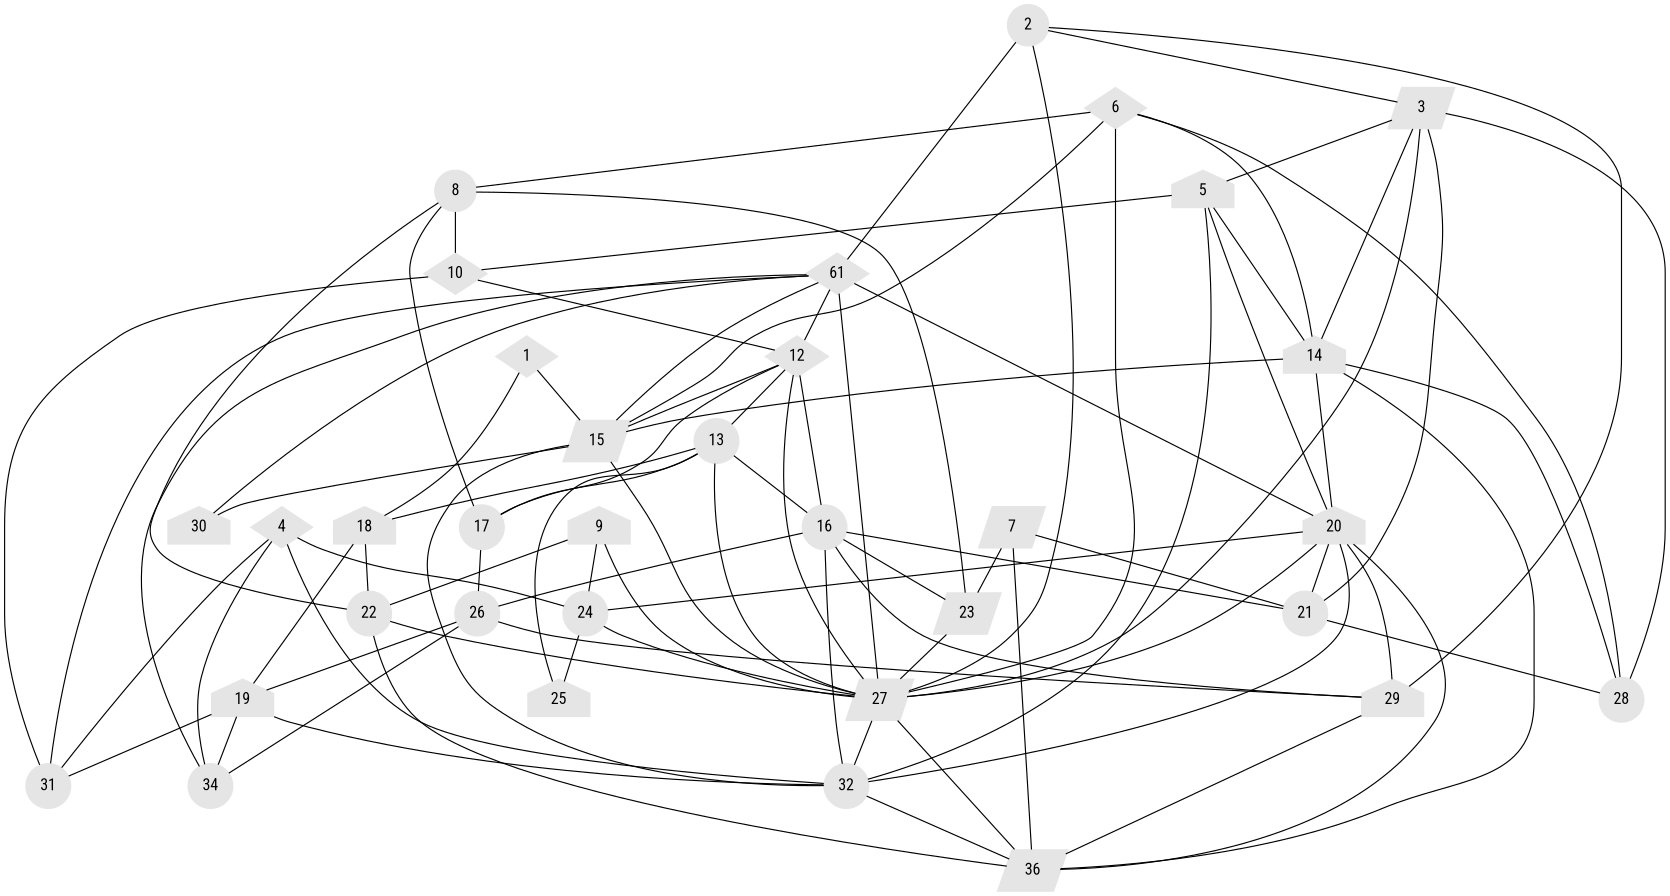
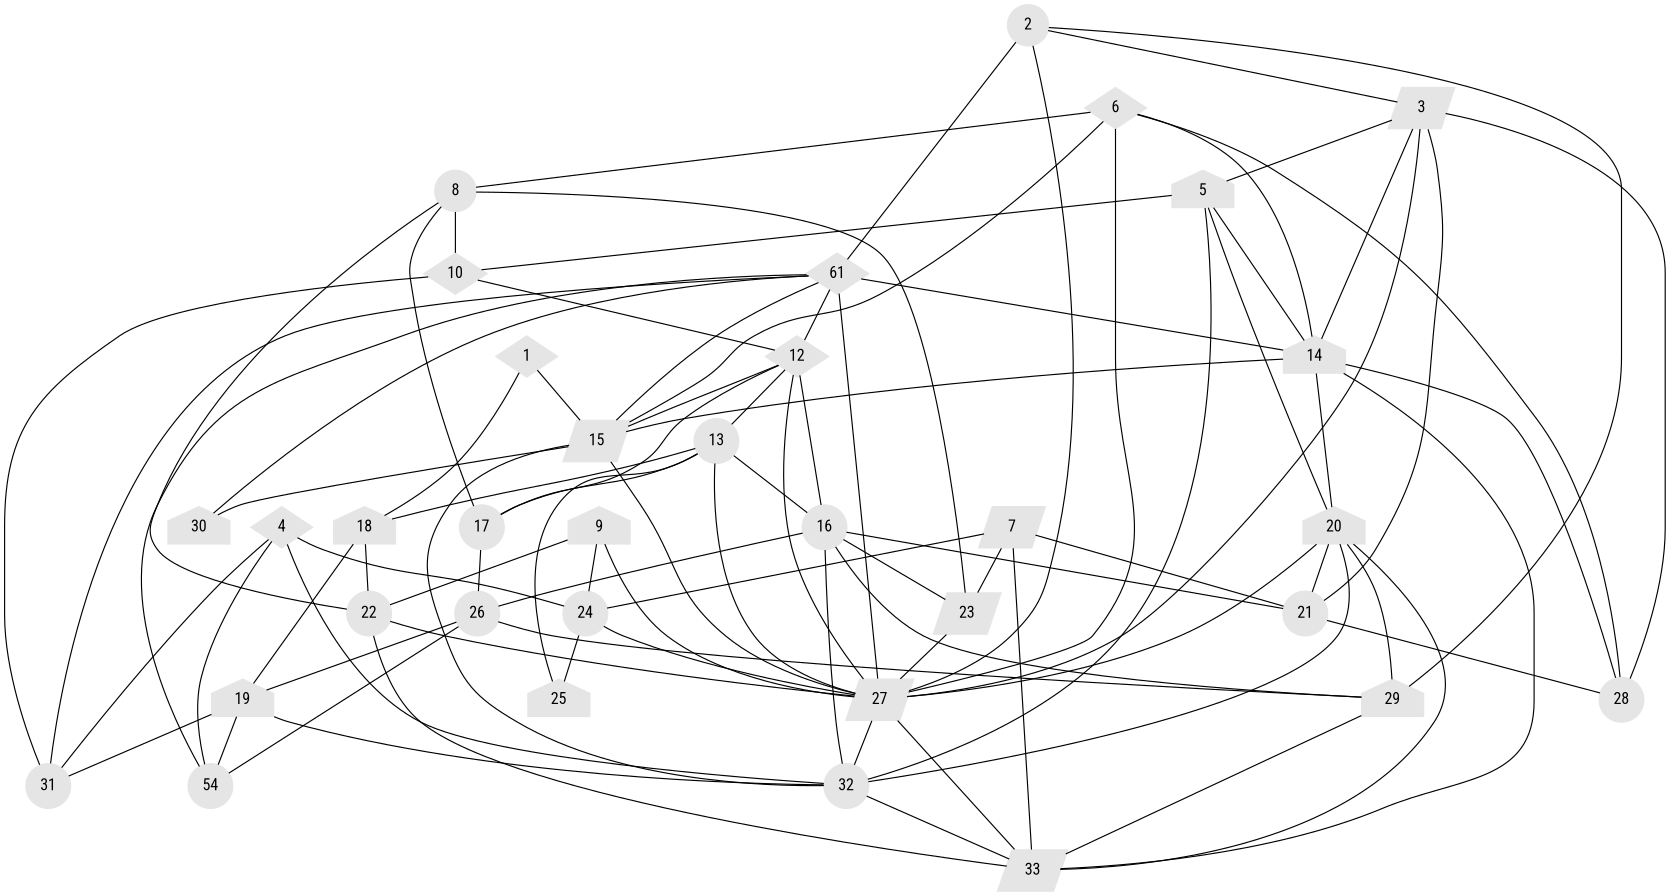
(1084, 400) -> (1062, 313)
(955, 571) -> (786, 573)
(210, 786) -> (210, 786)
(1033, 871) -> (1033, 871)
